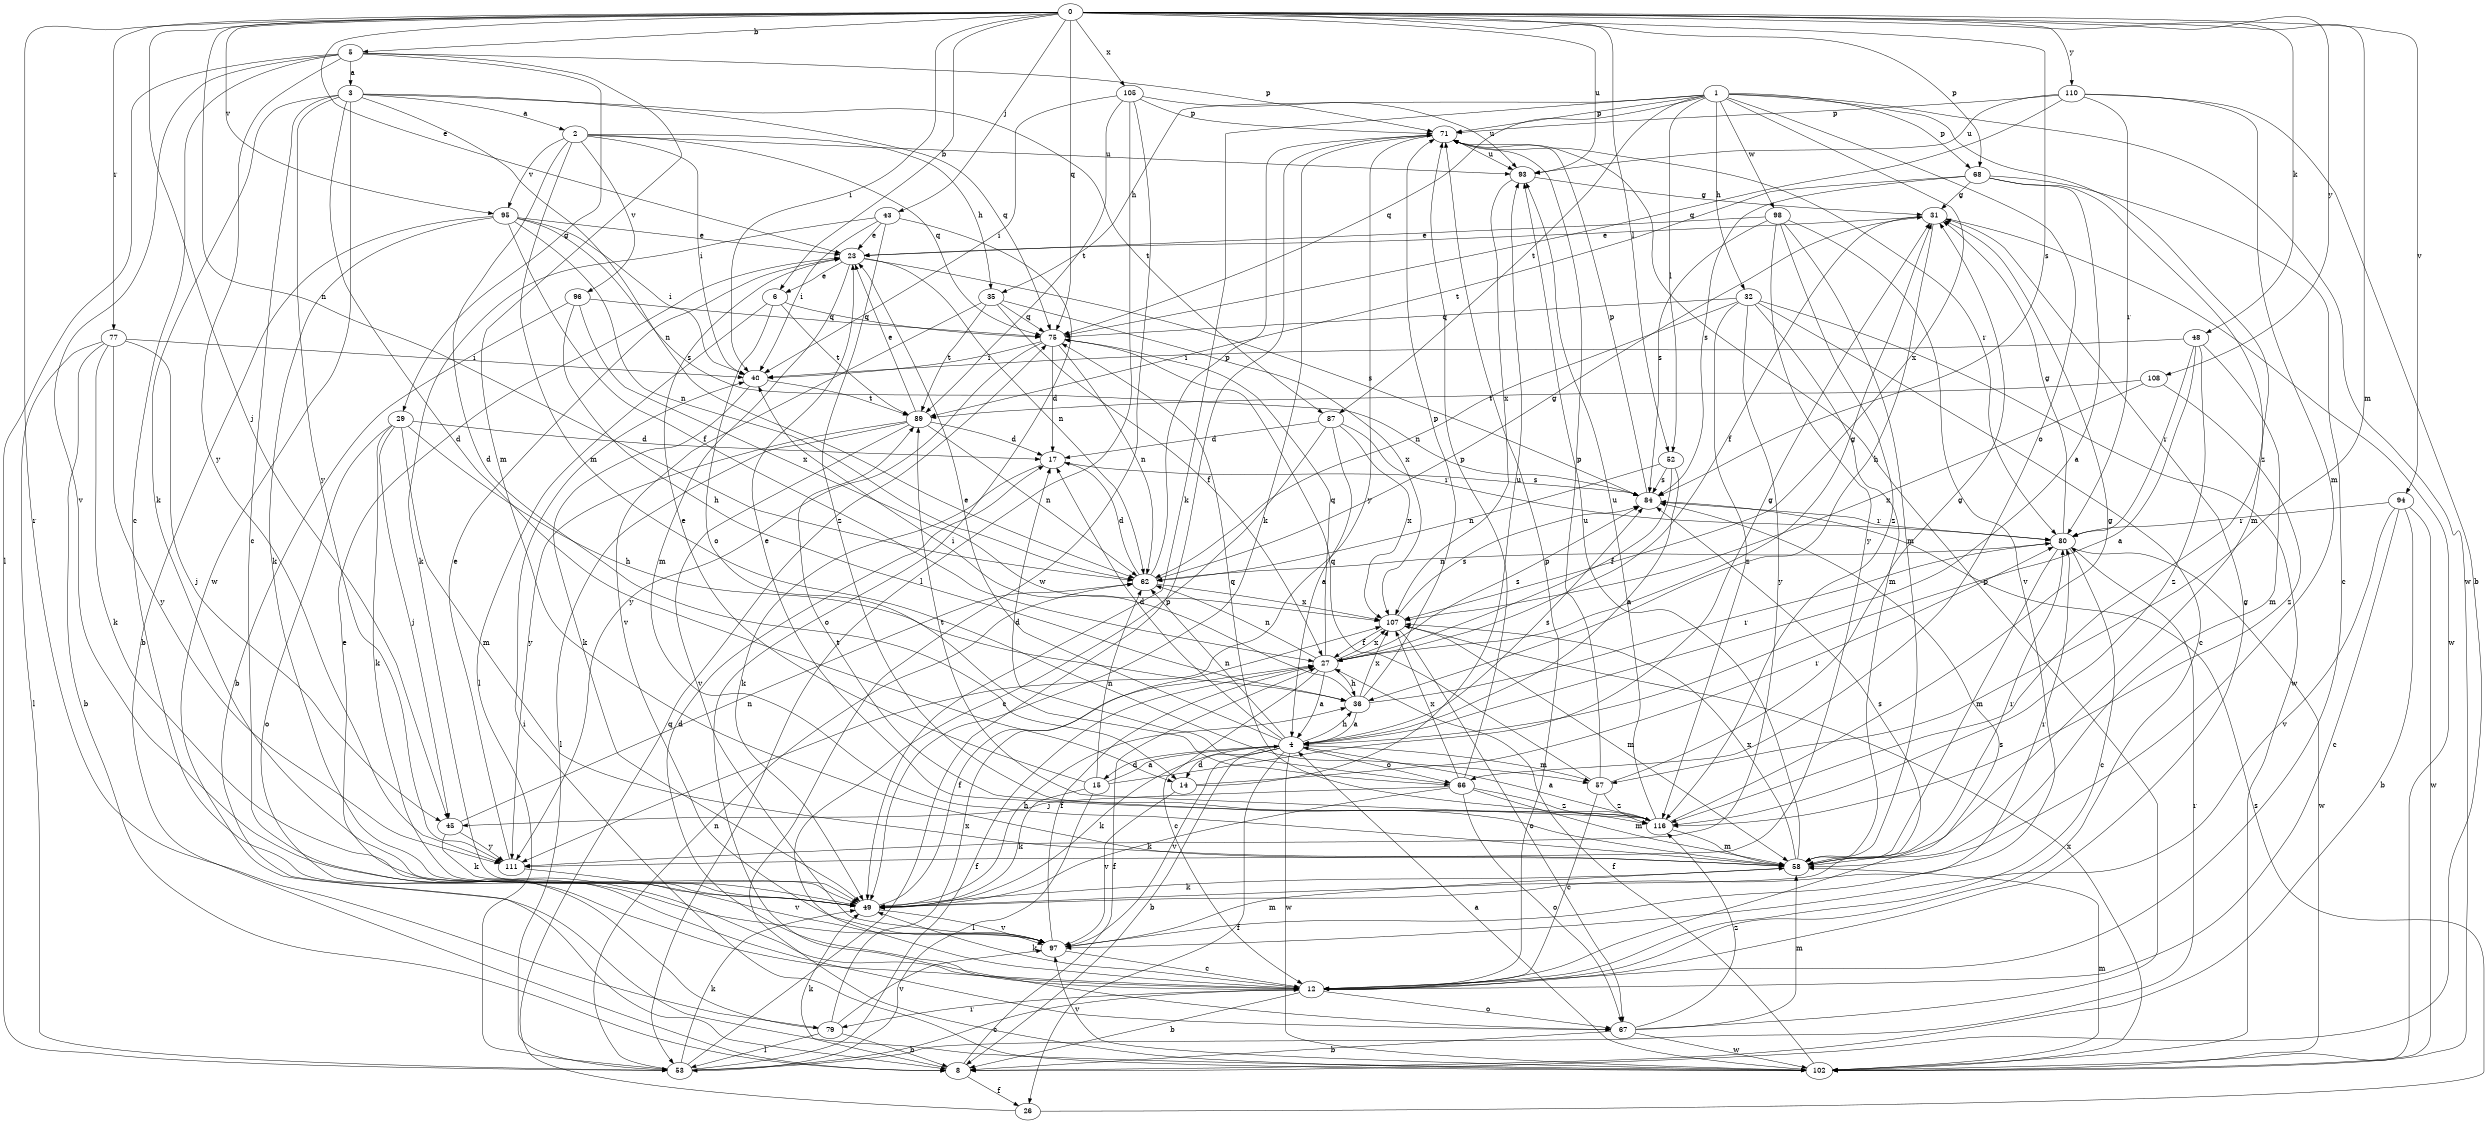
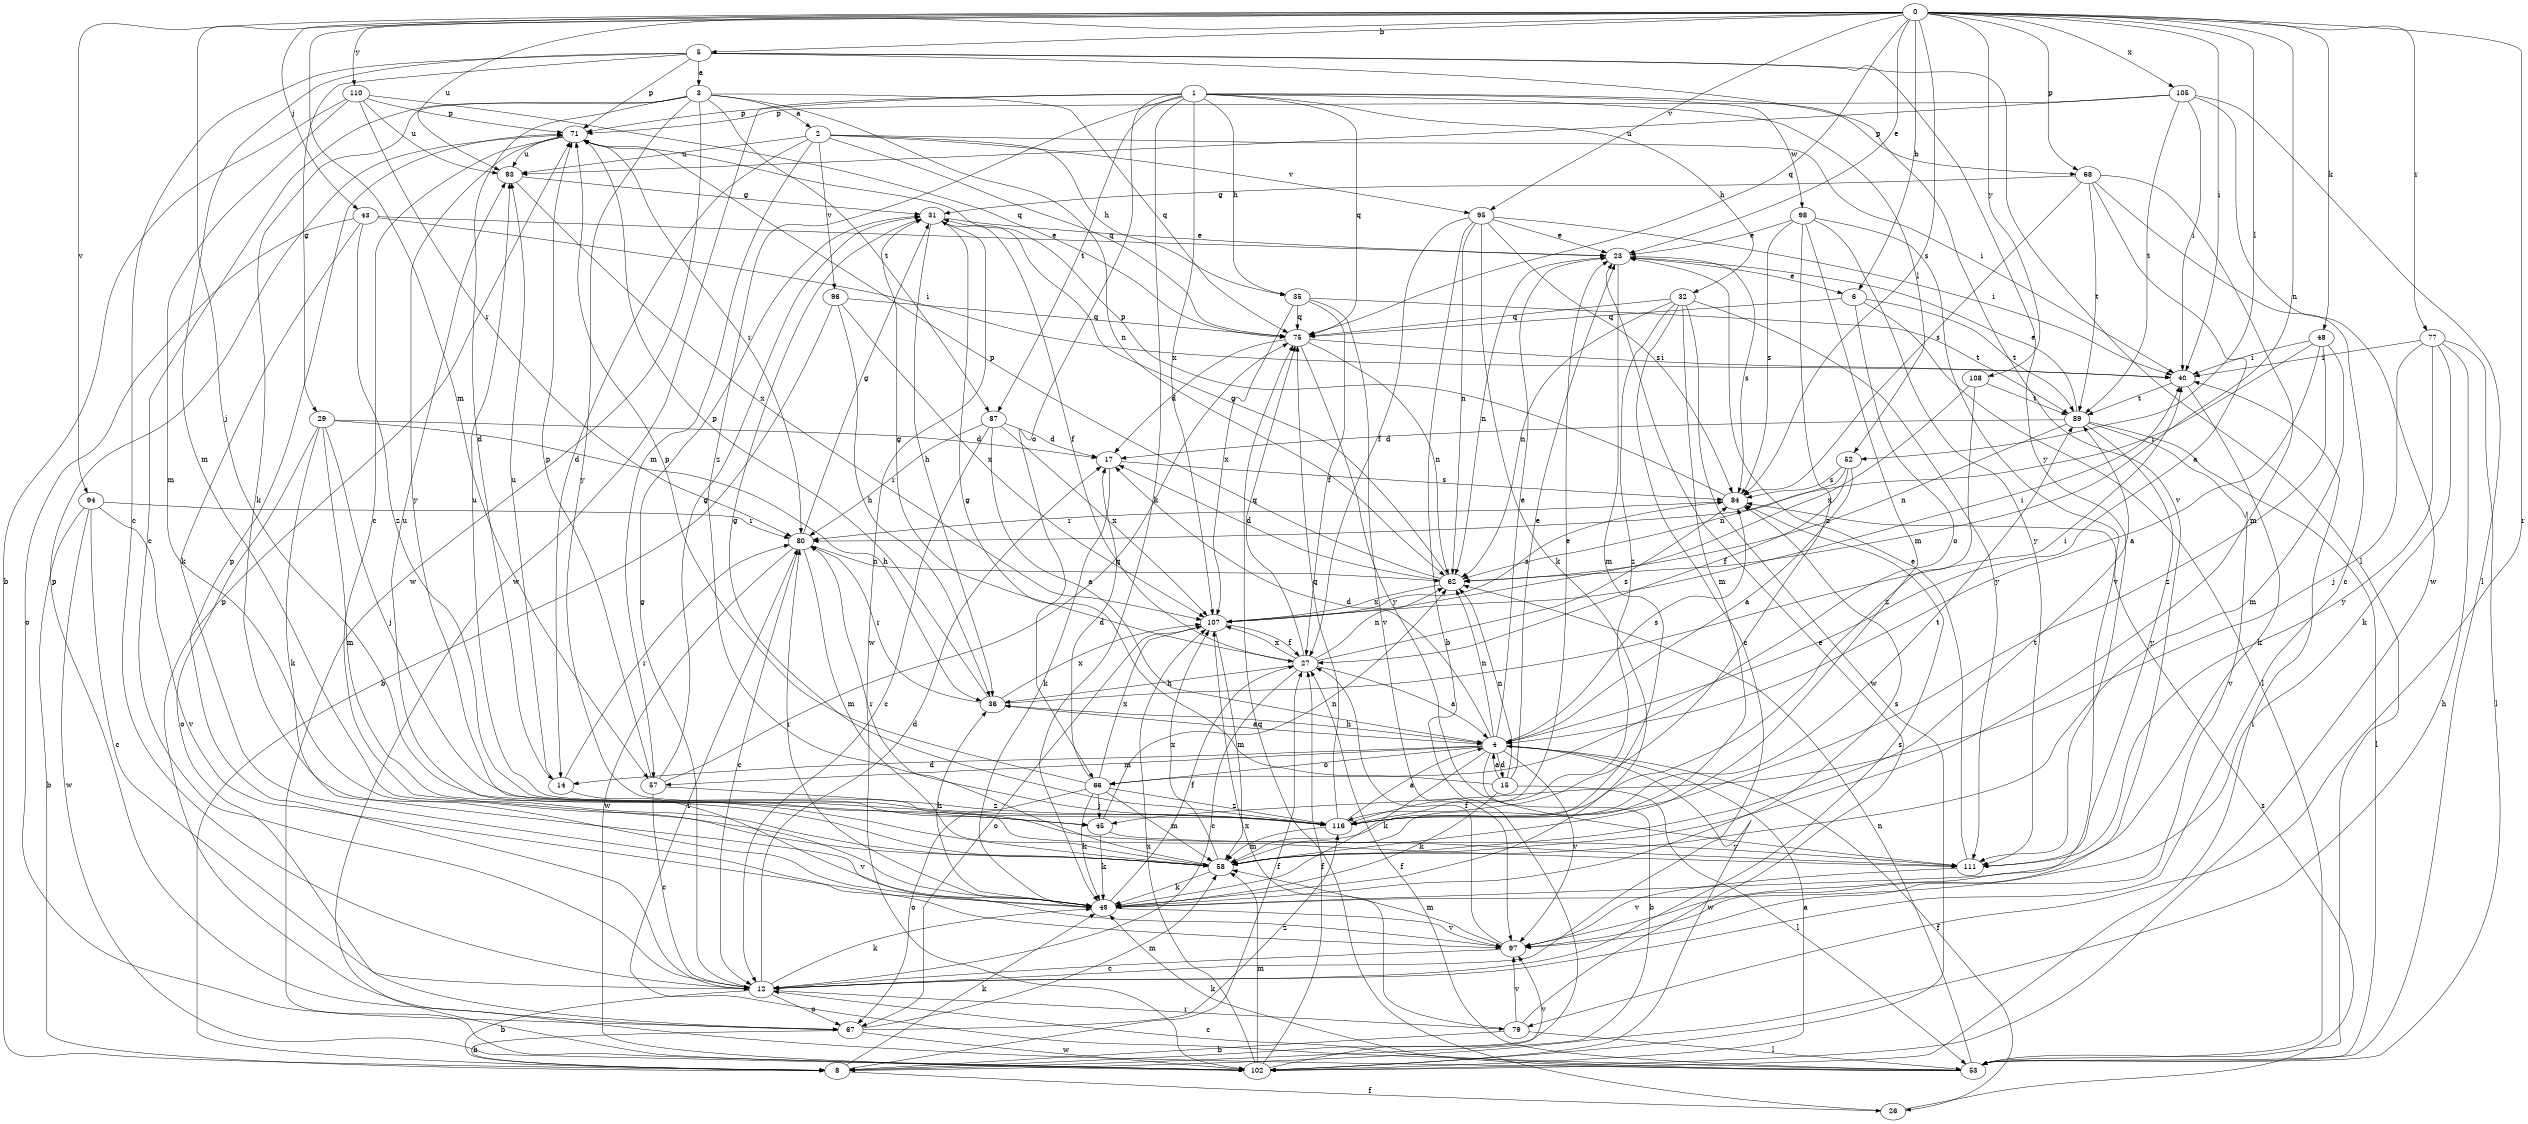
(1265, 521) -> (374, 521)
none -> (1725, 571)
(86, 704) -> (2444, 704)
